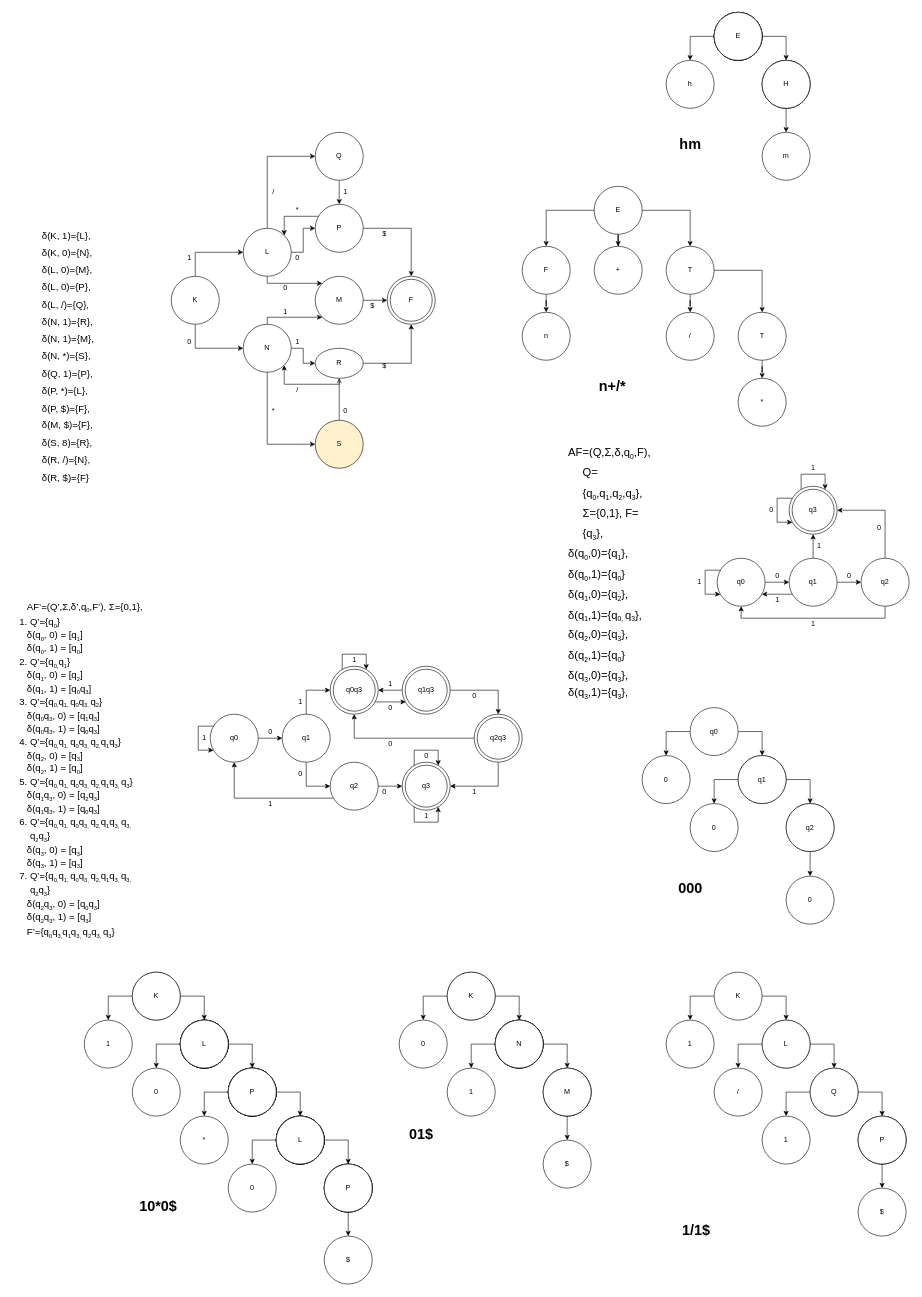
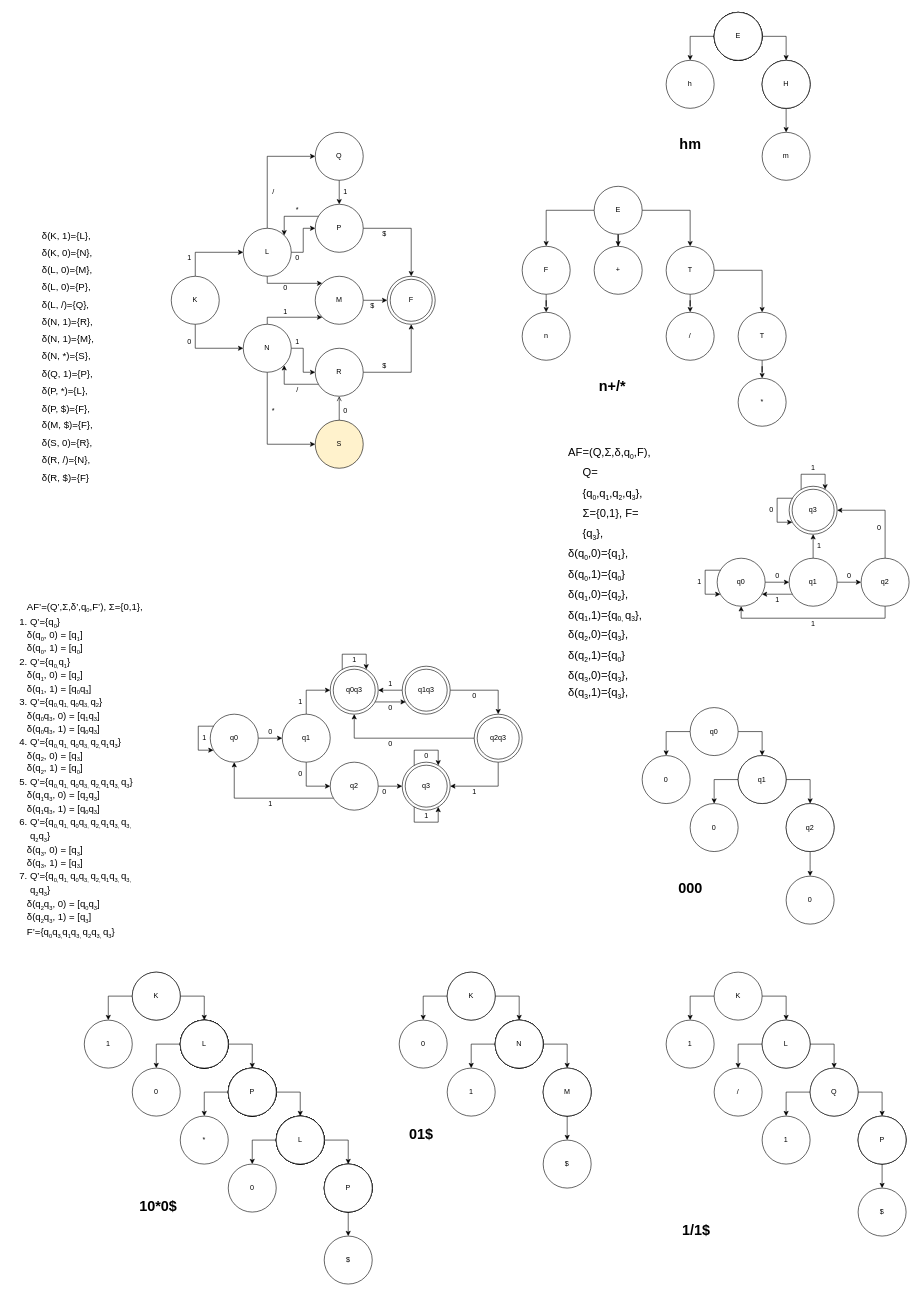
(50, 279) -> (50, 279)
(339, 363) -> (339, 372)
